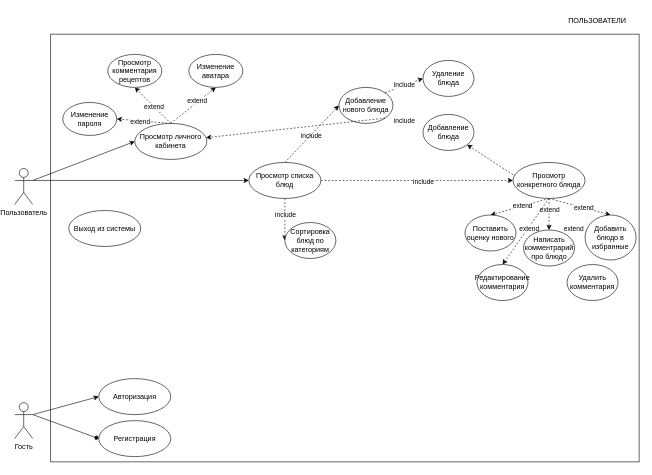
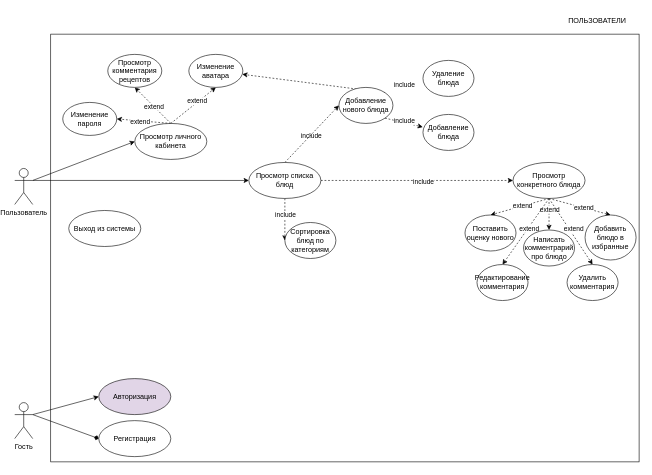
(418, 80) -> (342, 87)
(306, 127) -> (417, 126)
(511, 174) -> (577, 241)
(135, 396) -> (135, 396)
